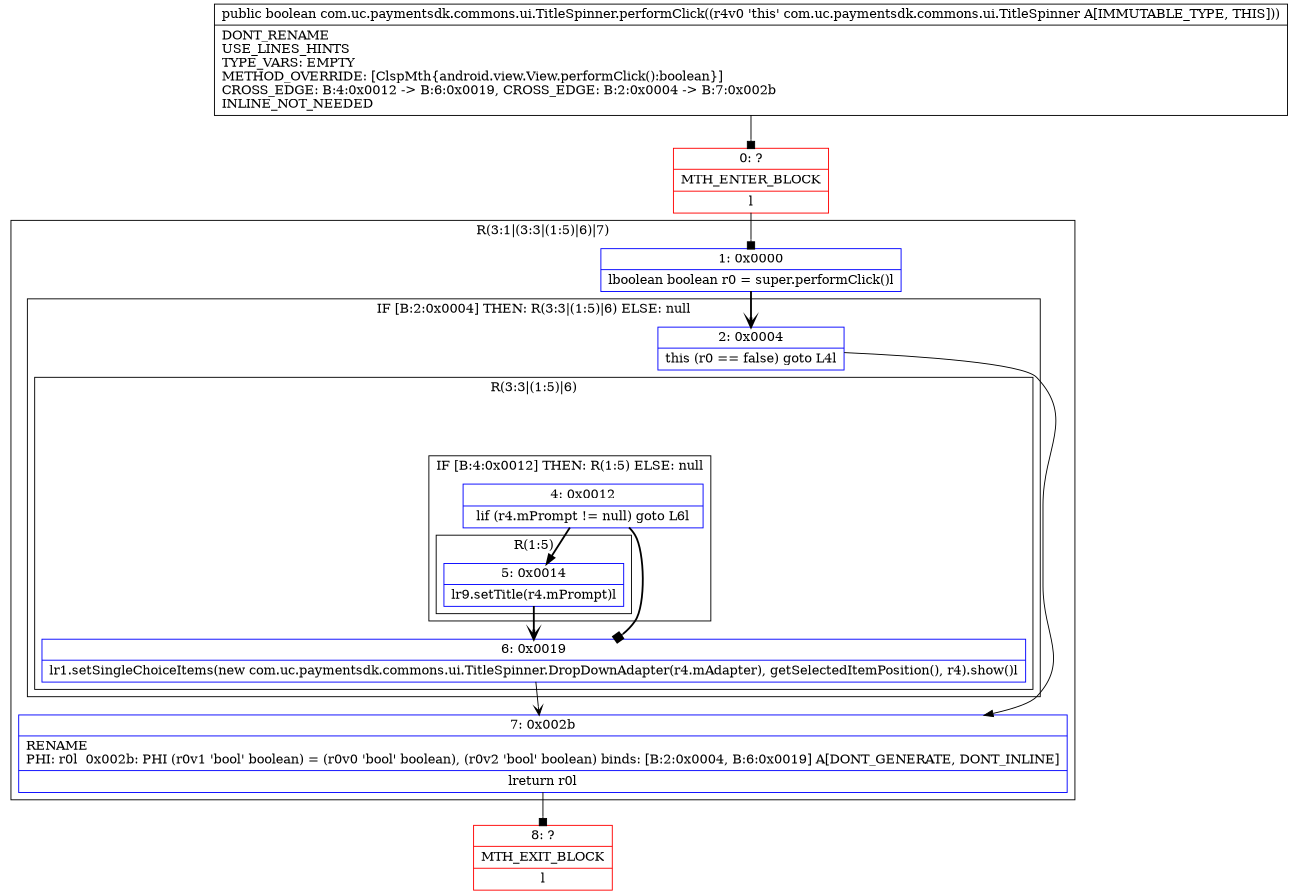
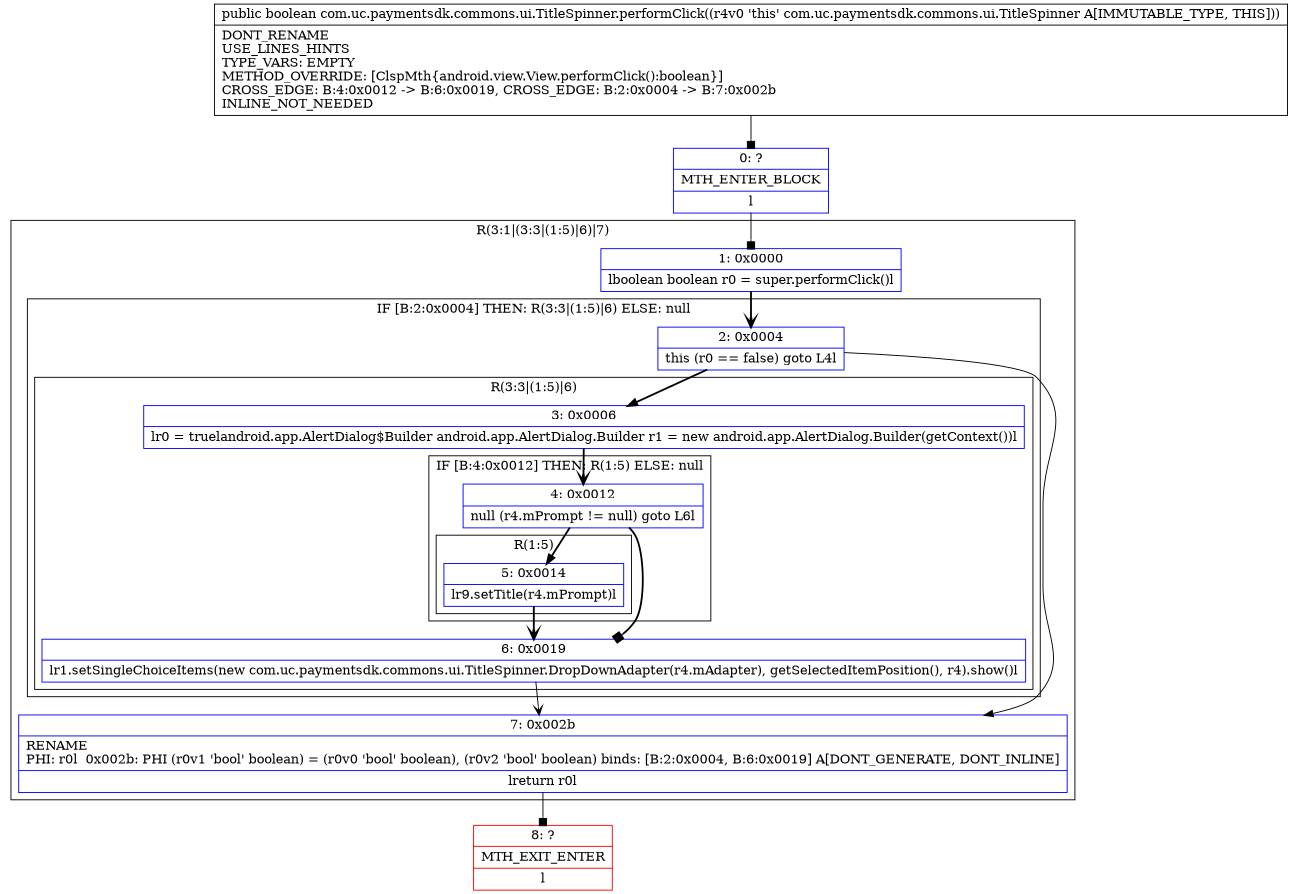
(751, 181) -> (751, 181)
none -> (584, 427)
(583, 516) -> (583, 516)
(543, 857) -> (543, 857)
